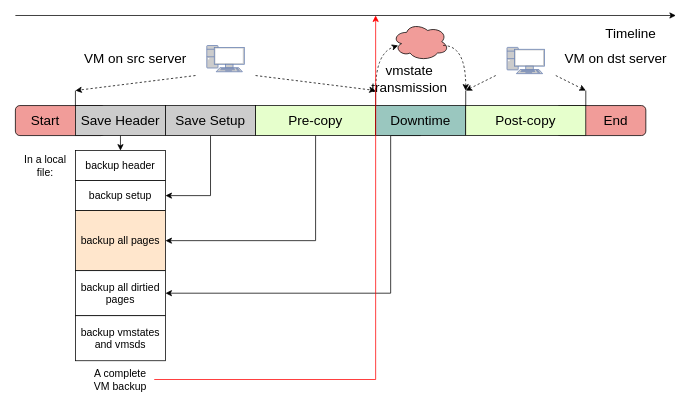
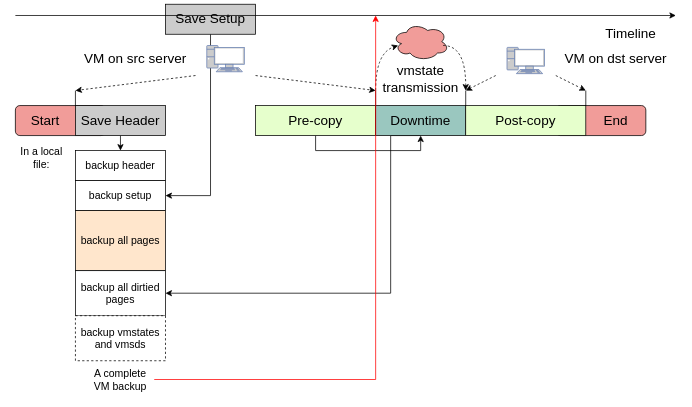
(409, 79) -> (420, 79)
(210, 120) -> (210, 19)
(45, 165) -> (42, 158)
(289, 240) -> (371, 150)
(120, 338) -> (120, 338)
